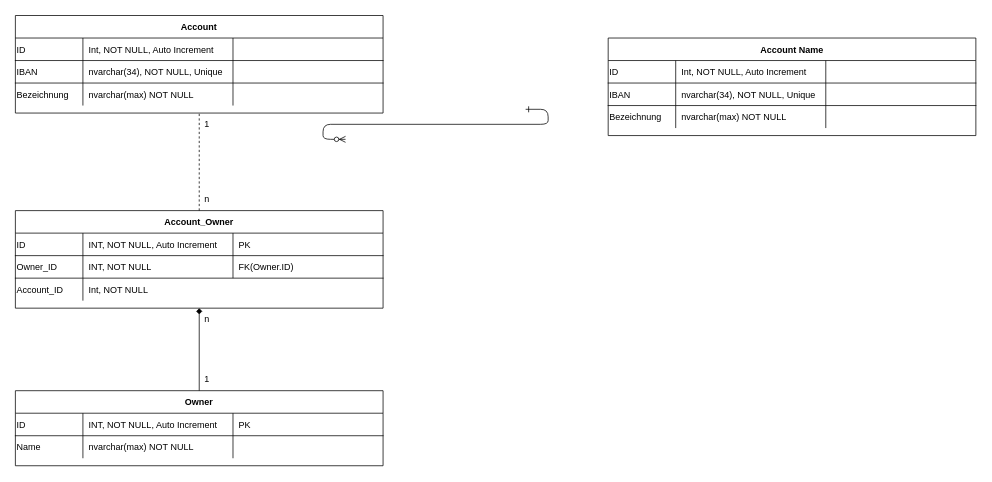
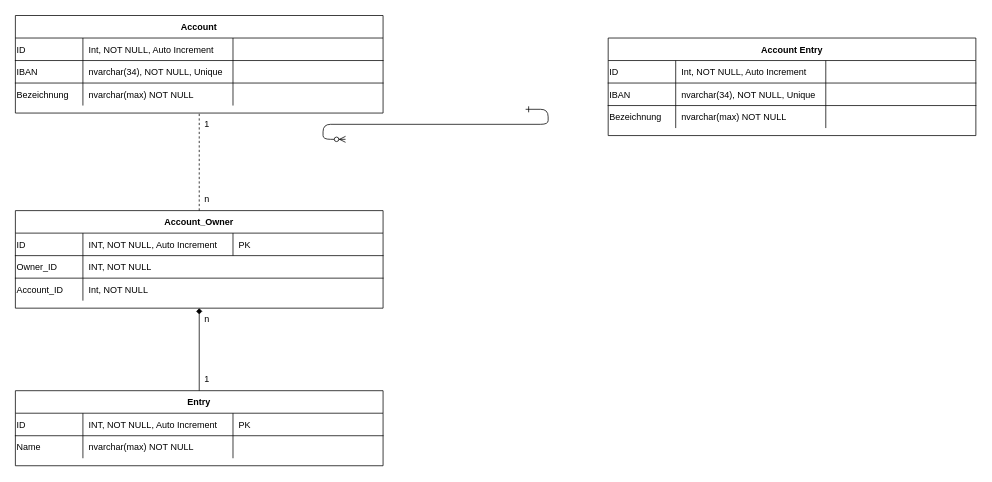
(791, 50) -> (791, 50)
(308, 267) -> none
(199, 402) -> (199, 402)
